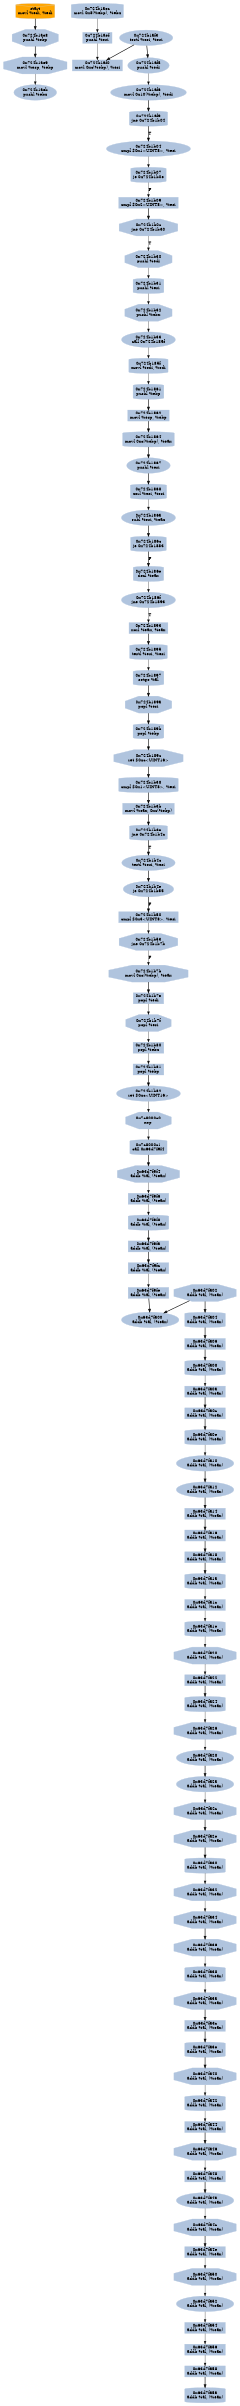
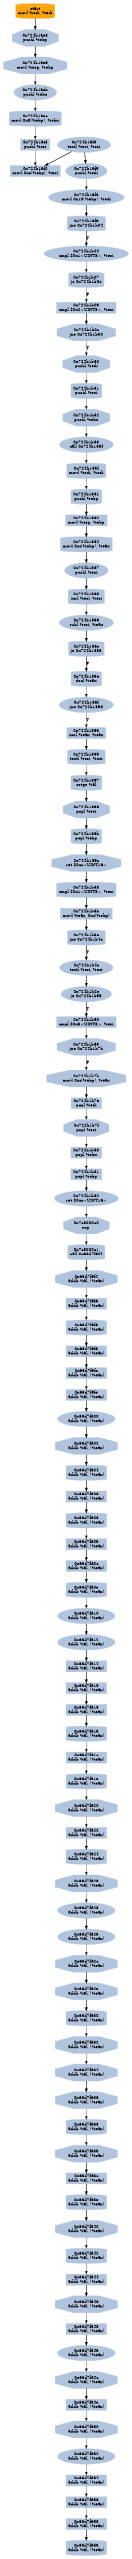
none -> (35, 104)
(150, 904) -> (88, 1009)
(178, 1306) -> (86, 1431)
